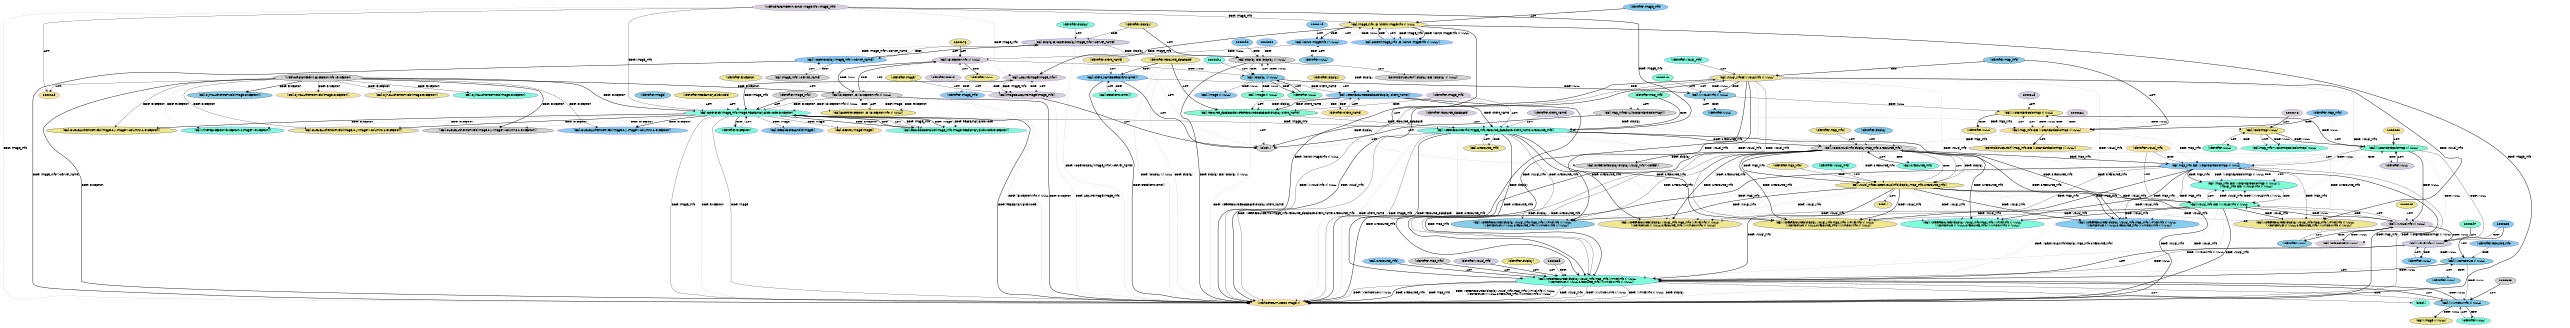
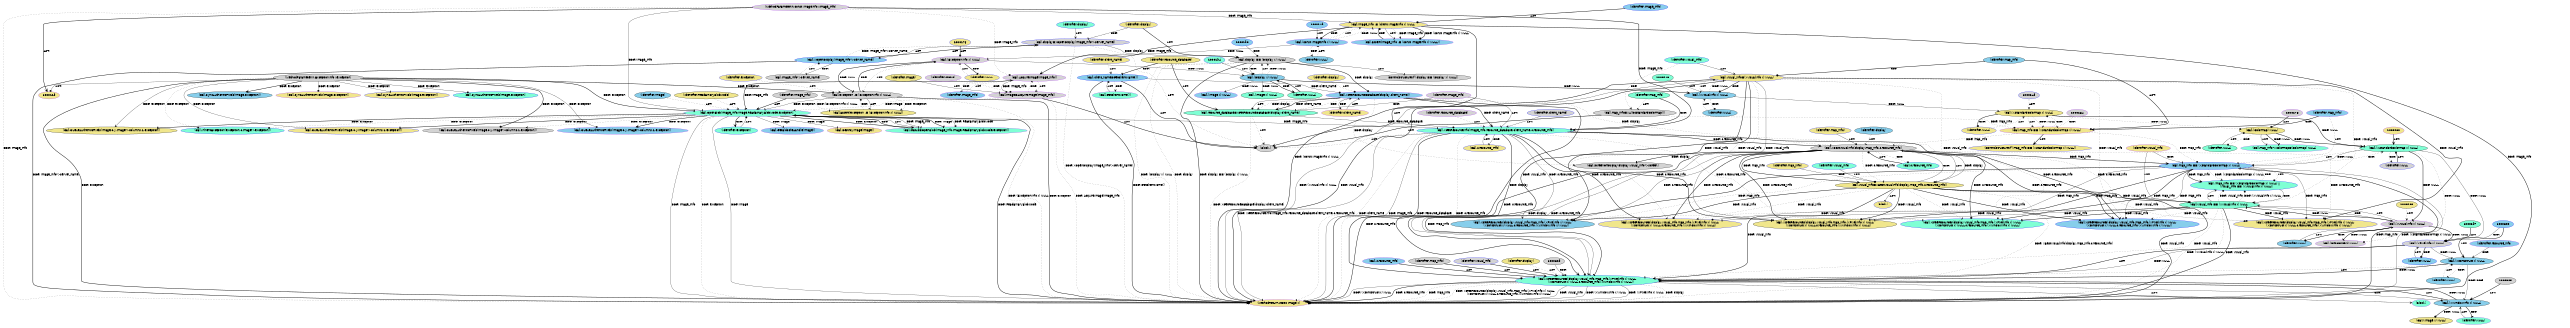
(365, 13) -> (365, 13)
(1335, 31) -> (1335, 31)
(1267, 42) -> none
(919, 51) -> (919, 51)
(1330, 69) -> (1330, 69)
(2440, 254) -> (2440, 254)
(2476, 281) -> (2476, 281)
